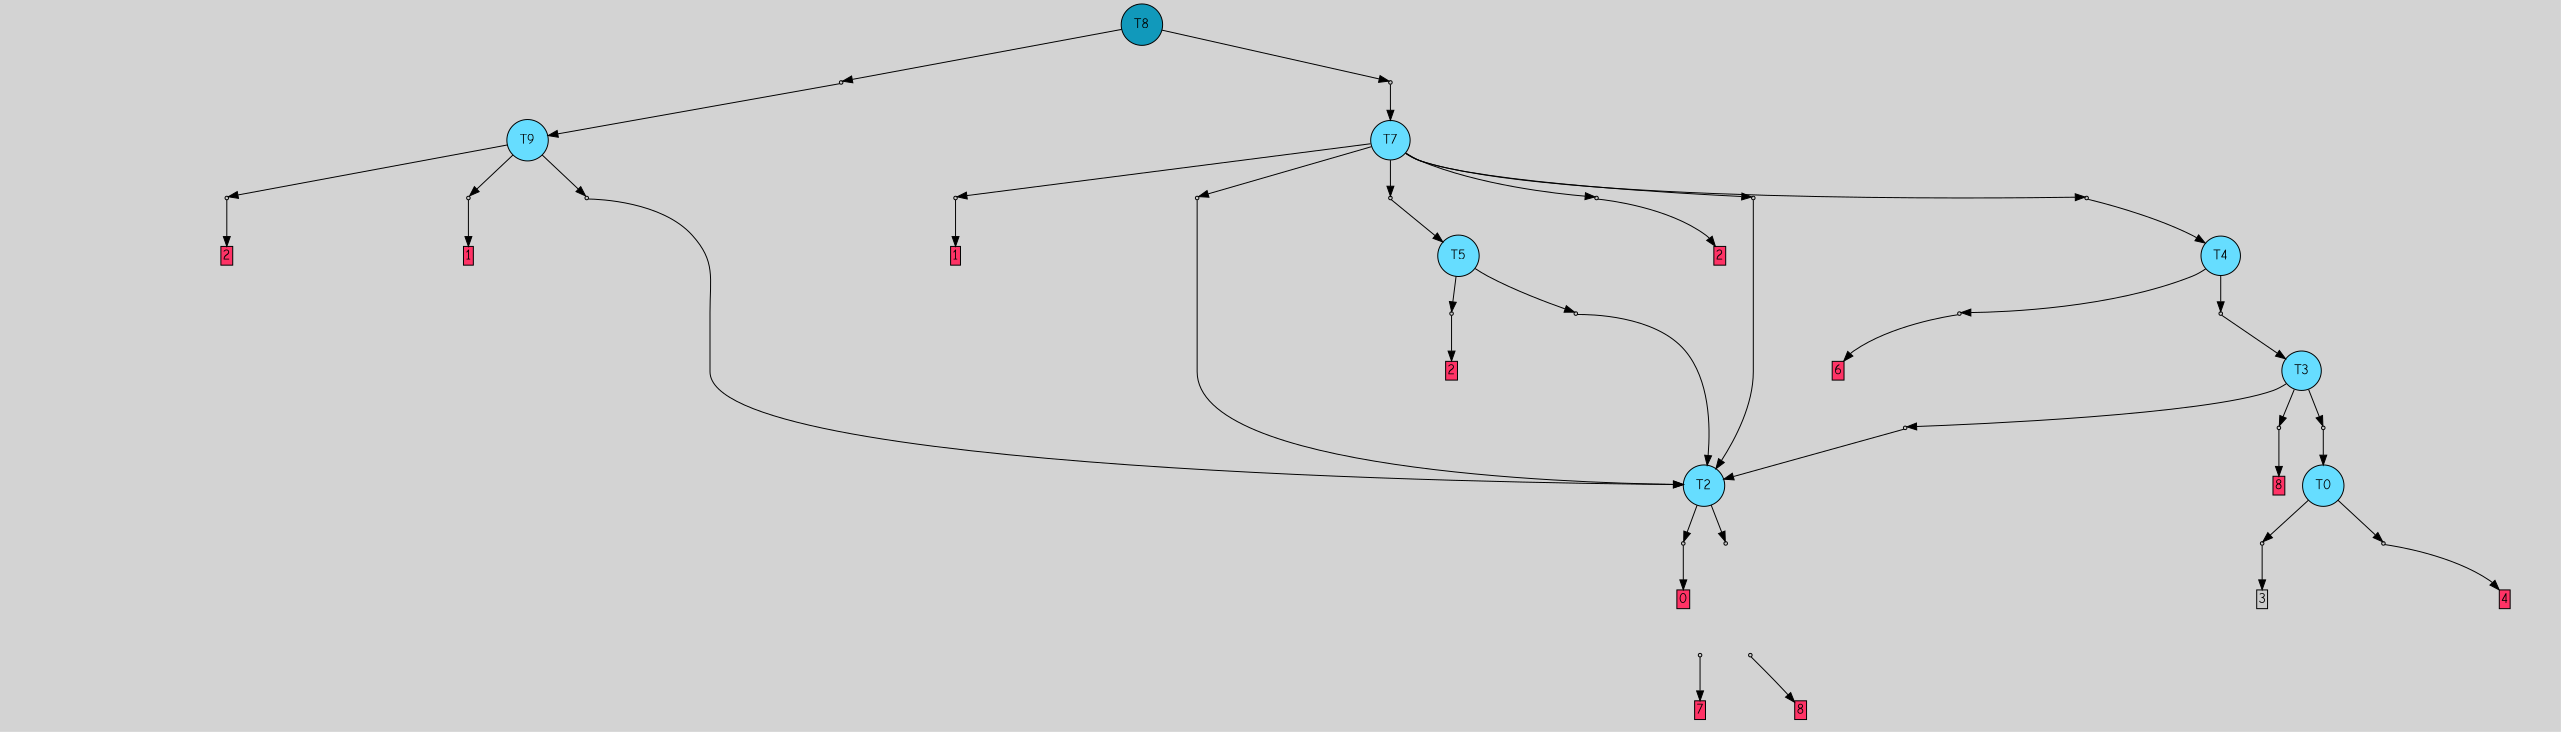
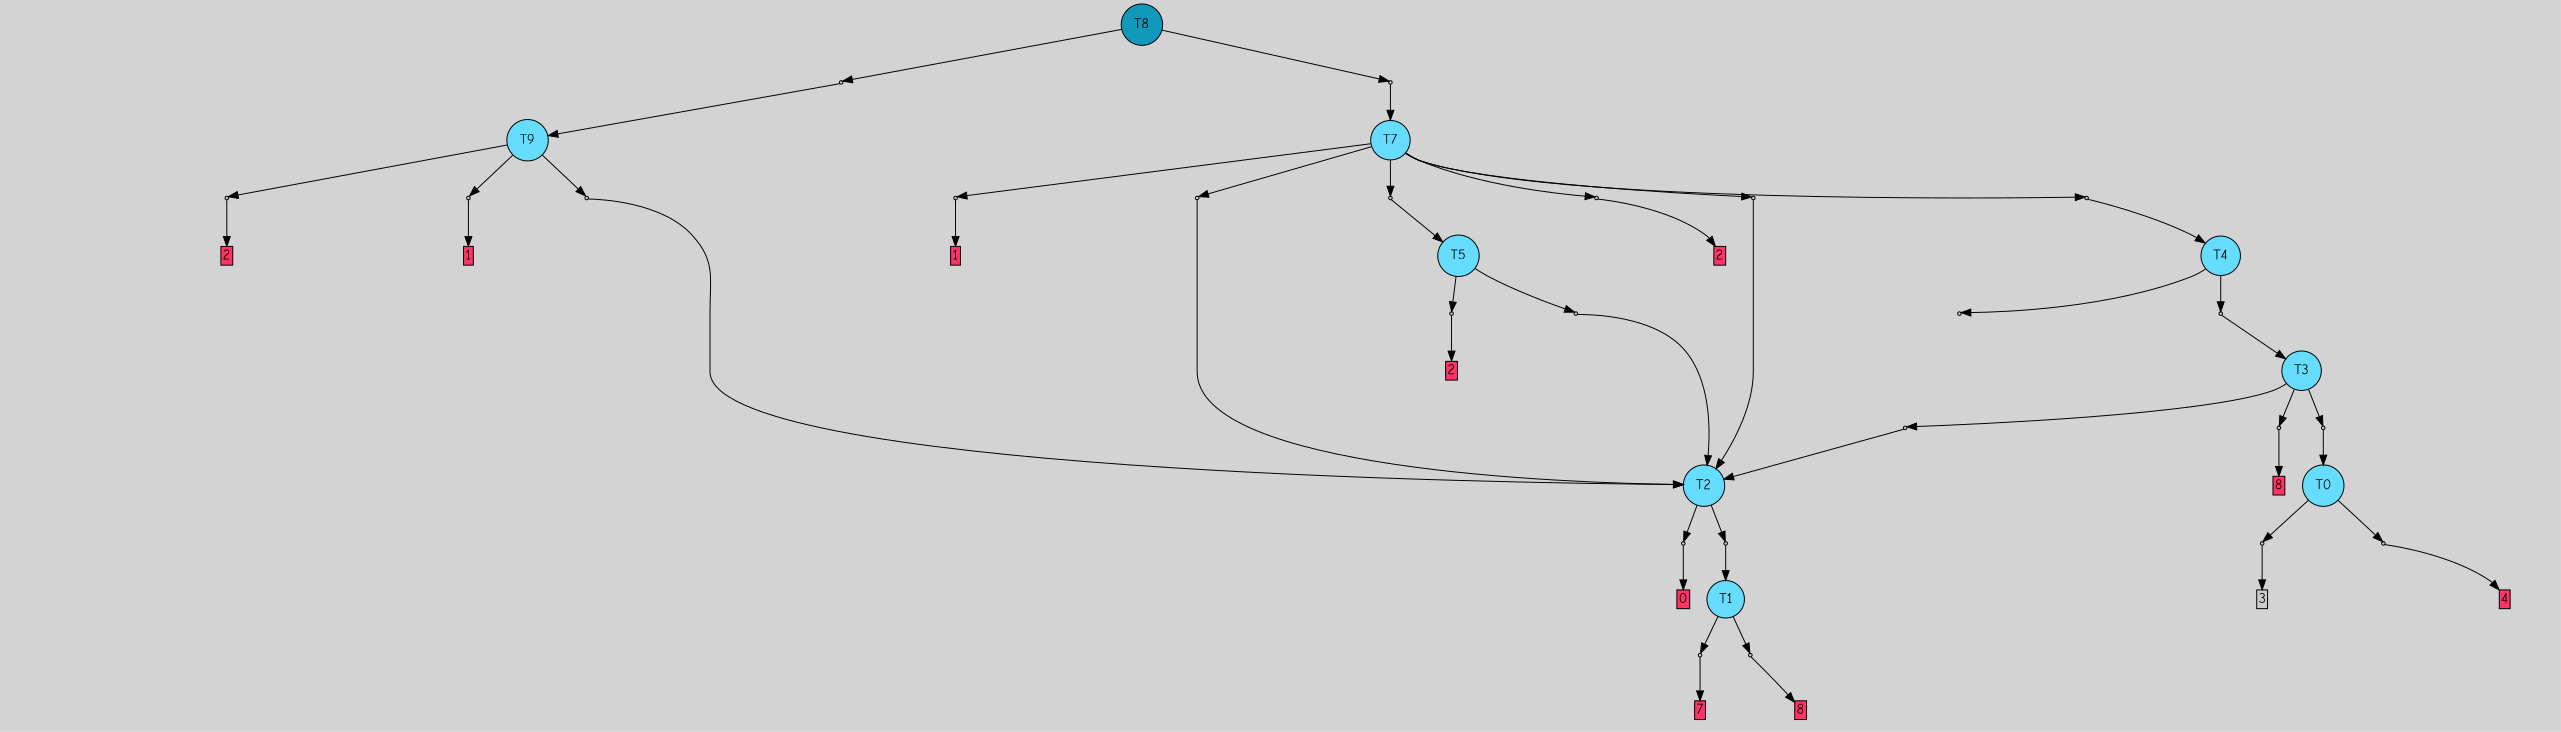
(1838, 371) -> none
none -> (1726, 599)
